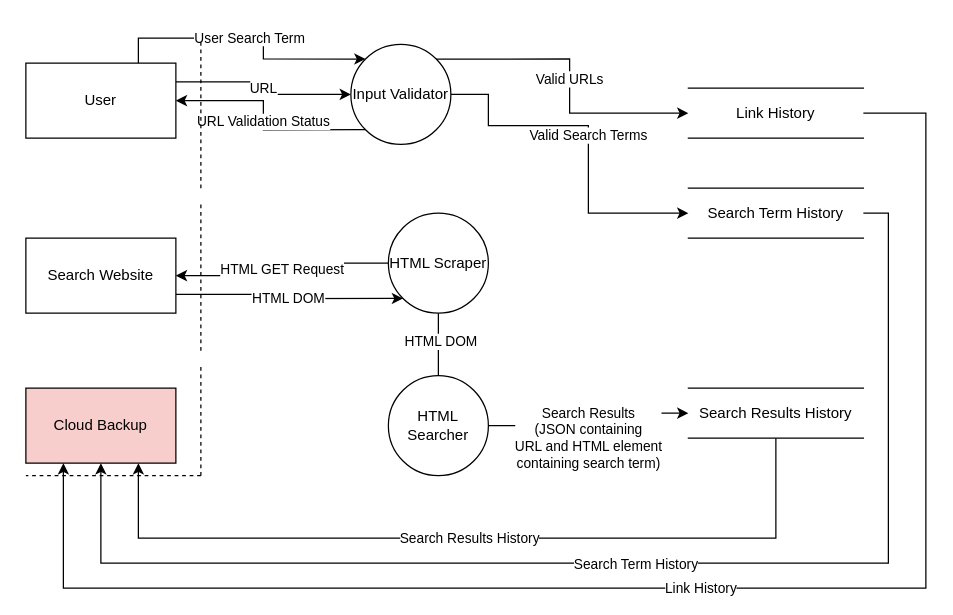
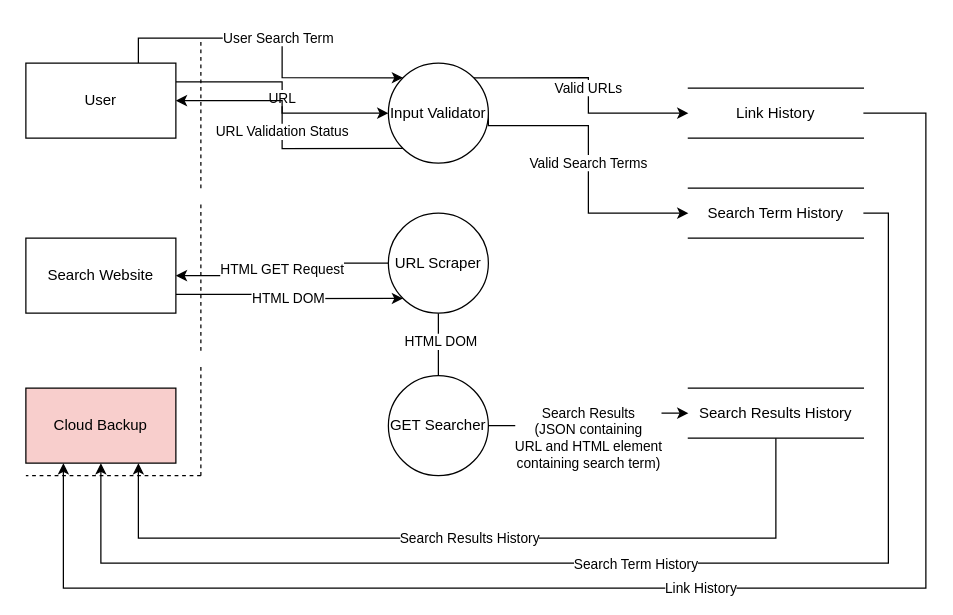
(401, 94) -> (438, 113)
(438, 263) -> (438, 263)
(438, 426) -> (438, 426)
